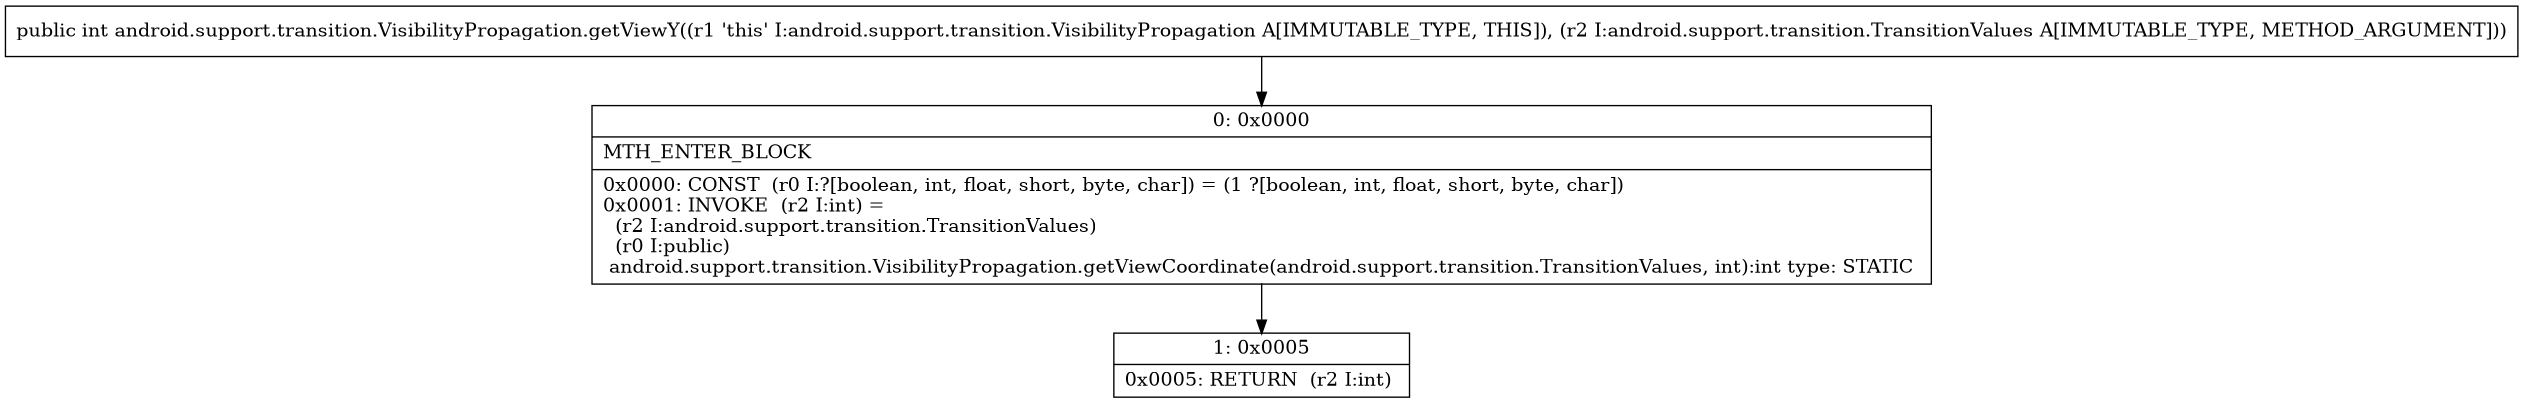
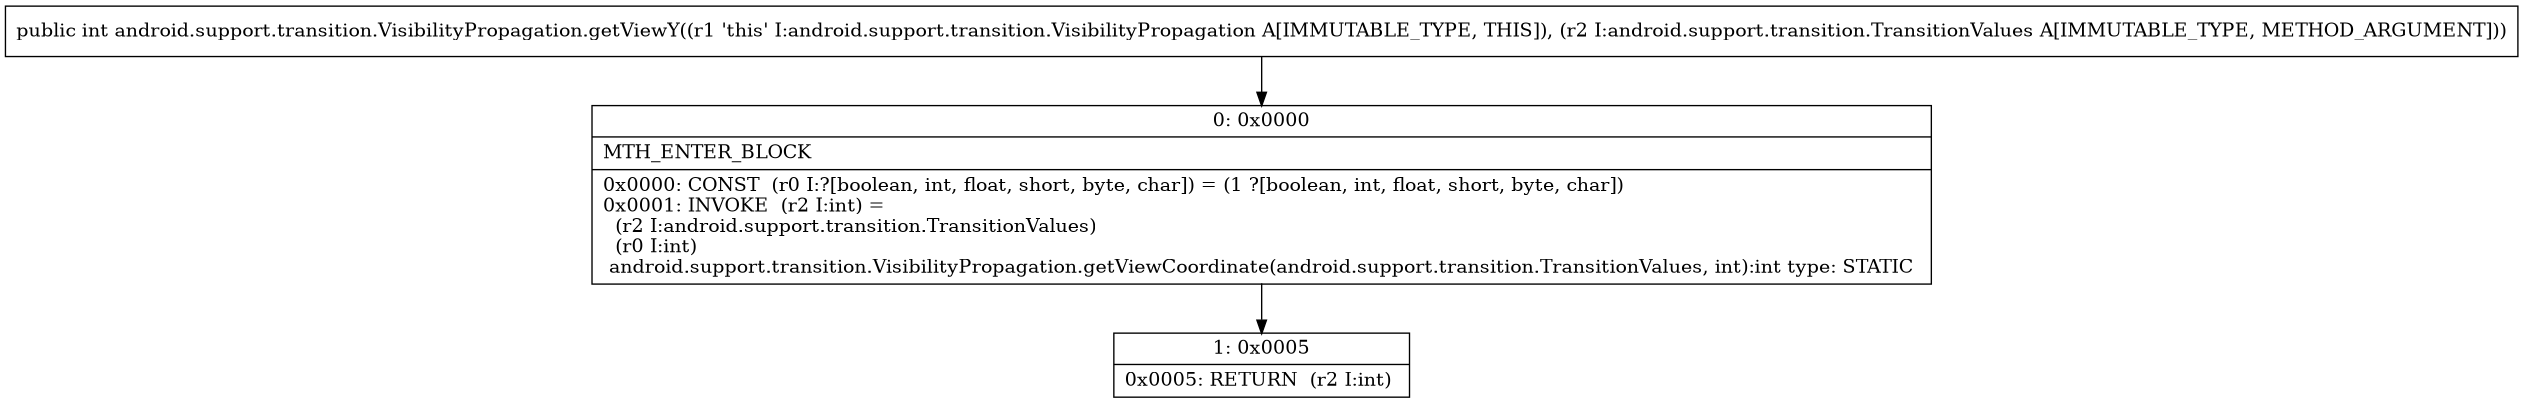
(667, 247) -> (651, 247)
